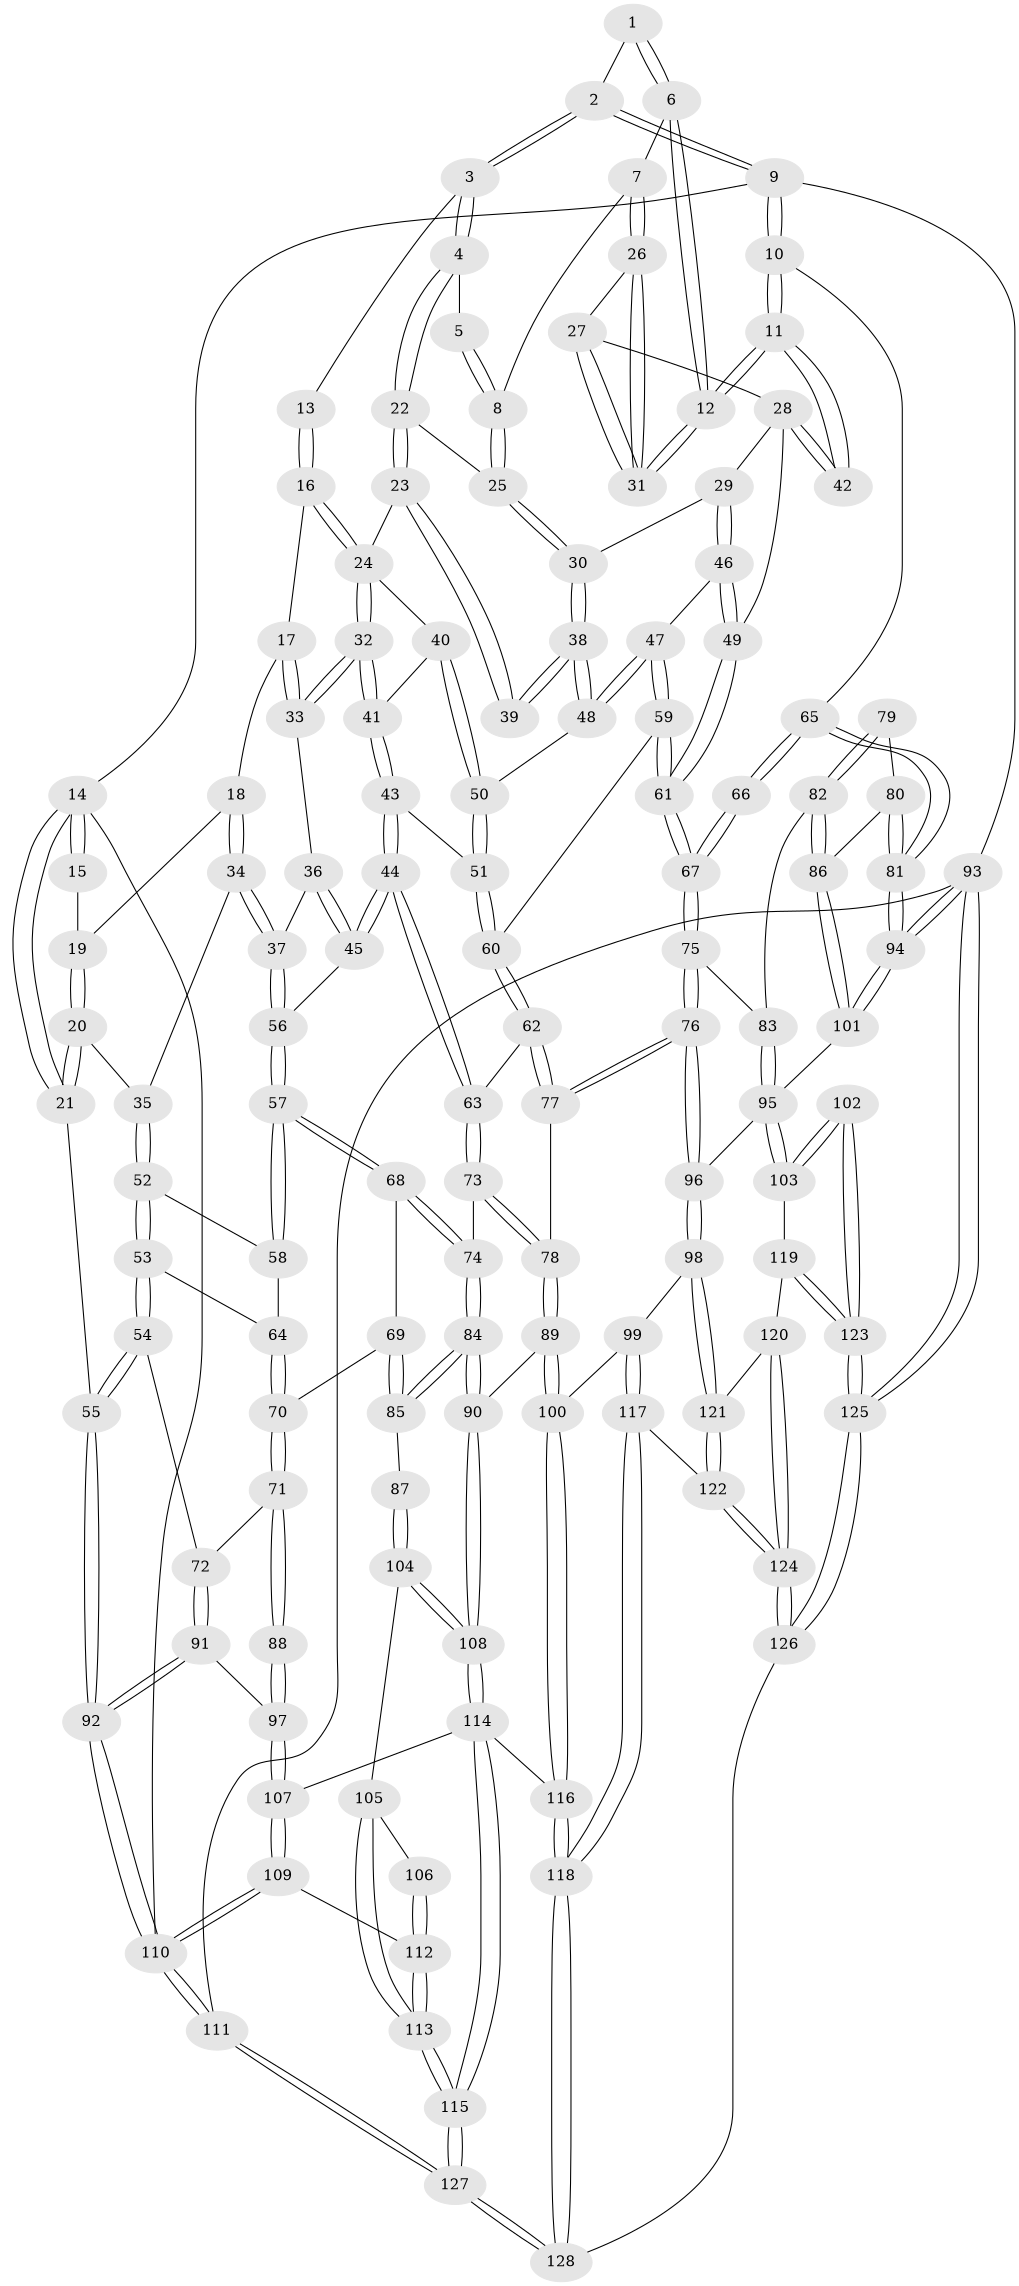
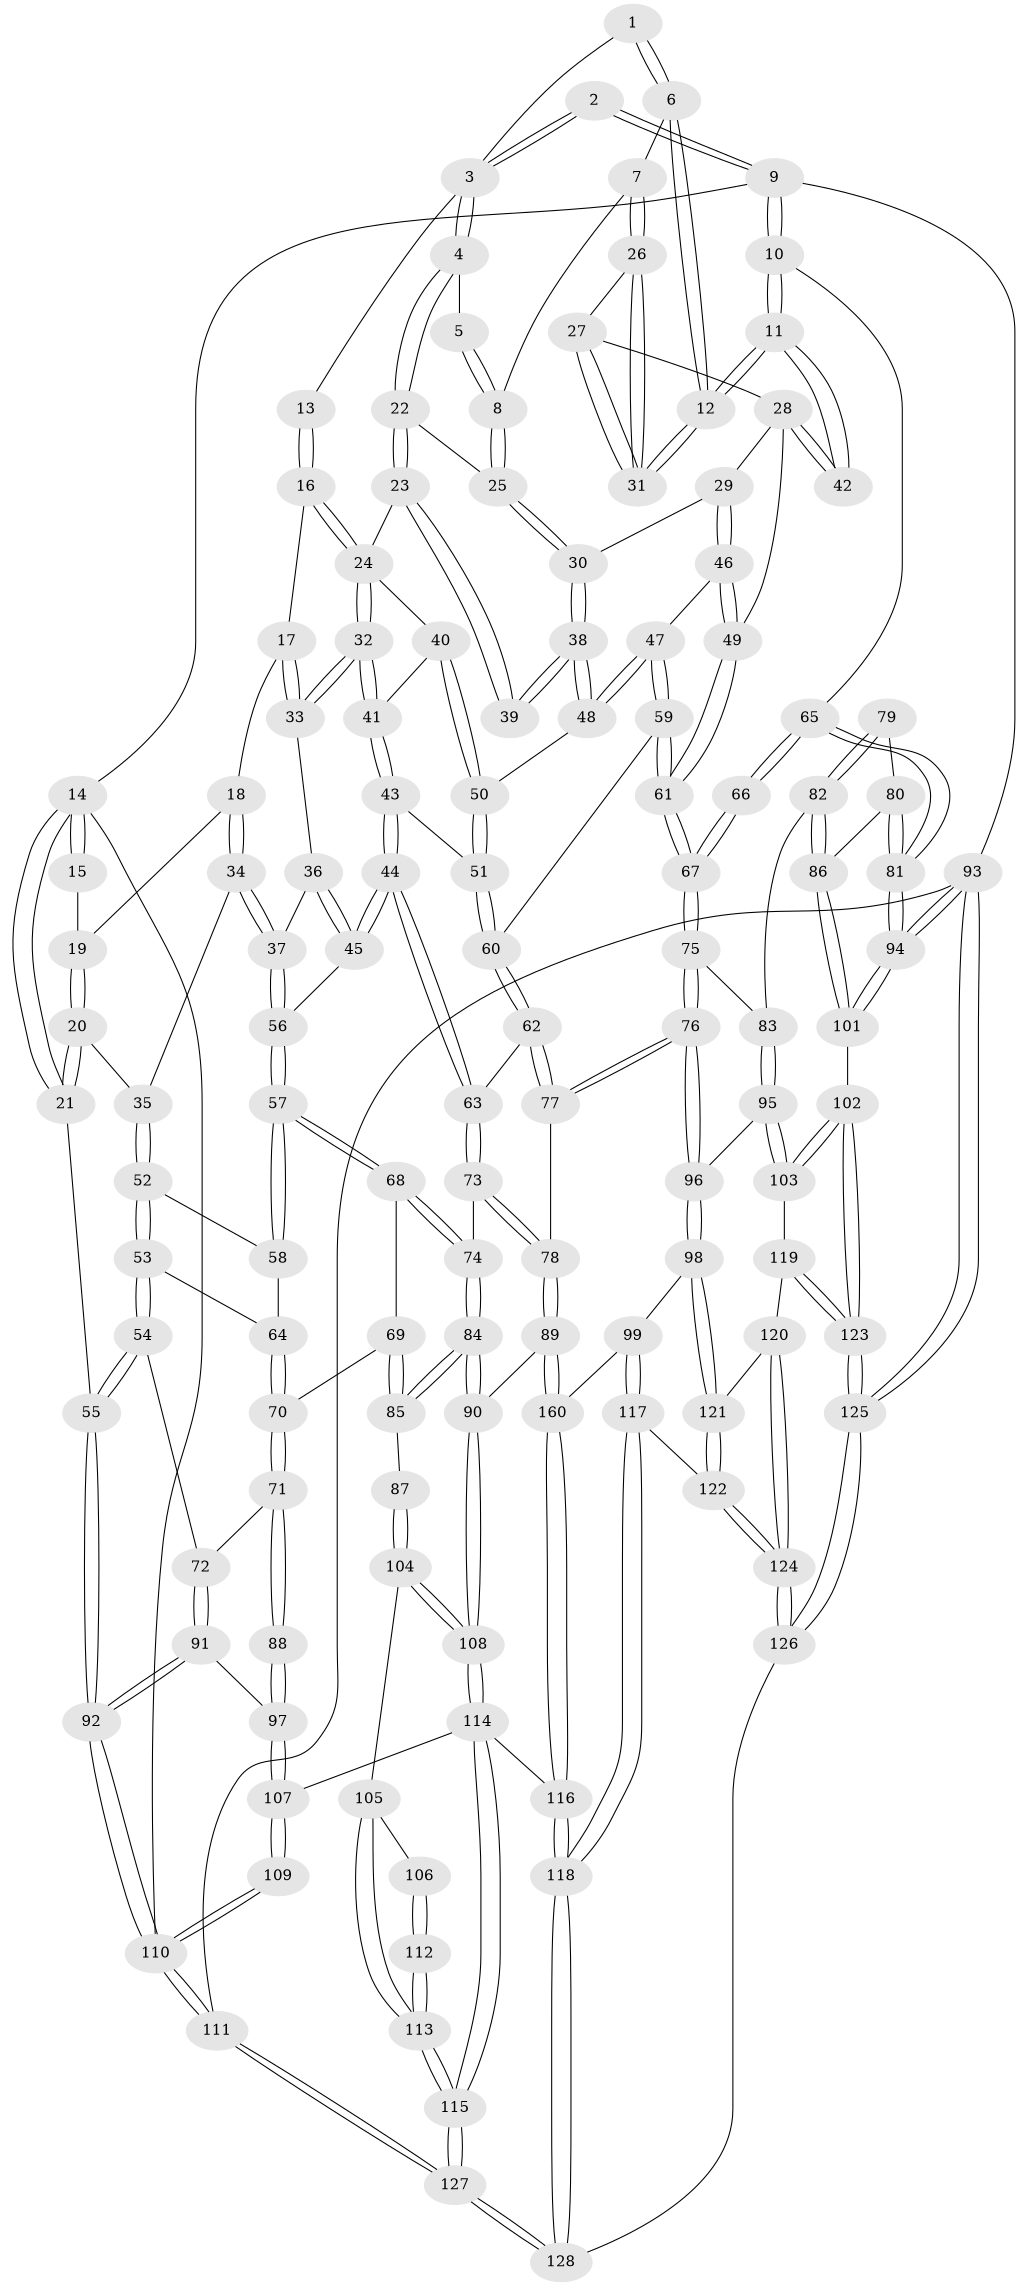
(614, 62) -> (543, 94)
(808, 1066) -> (848, 1066)
(553, 1413) -> (553, 1413)
(349, 1915) -> none
